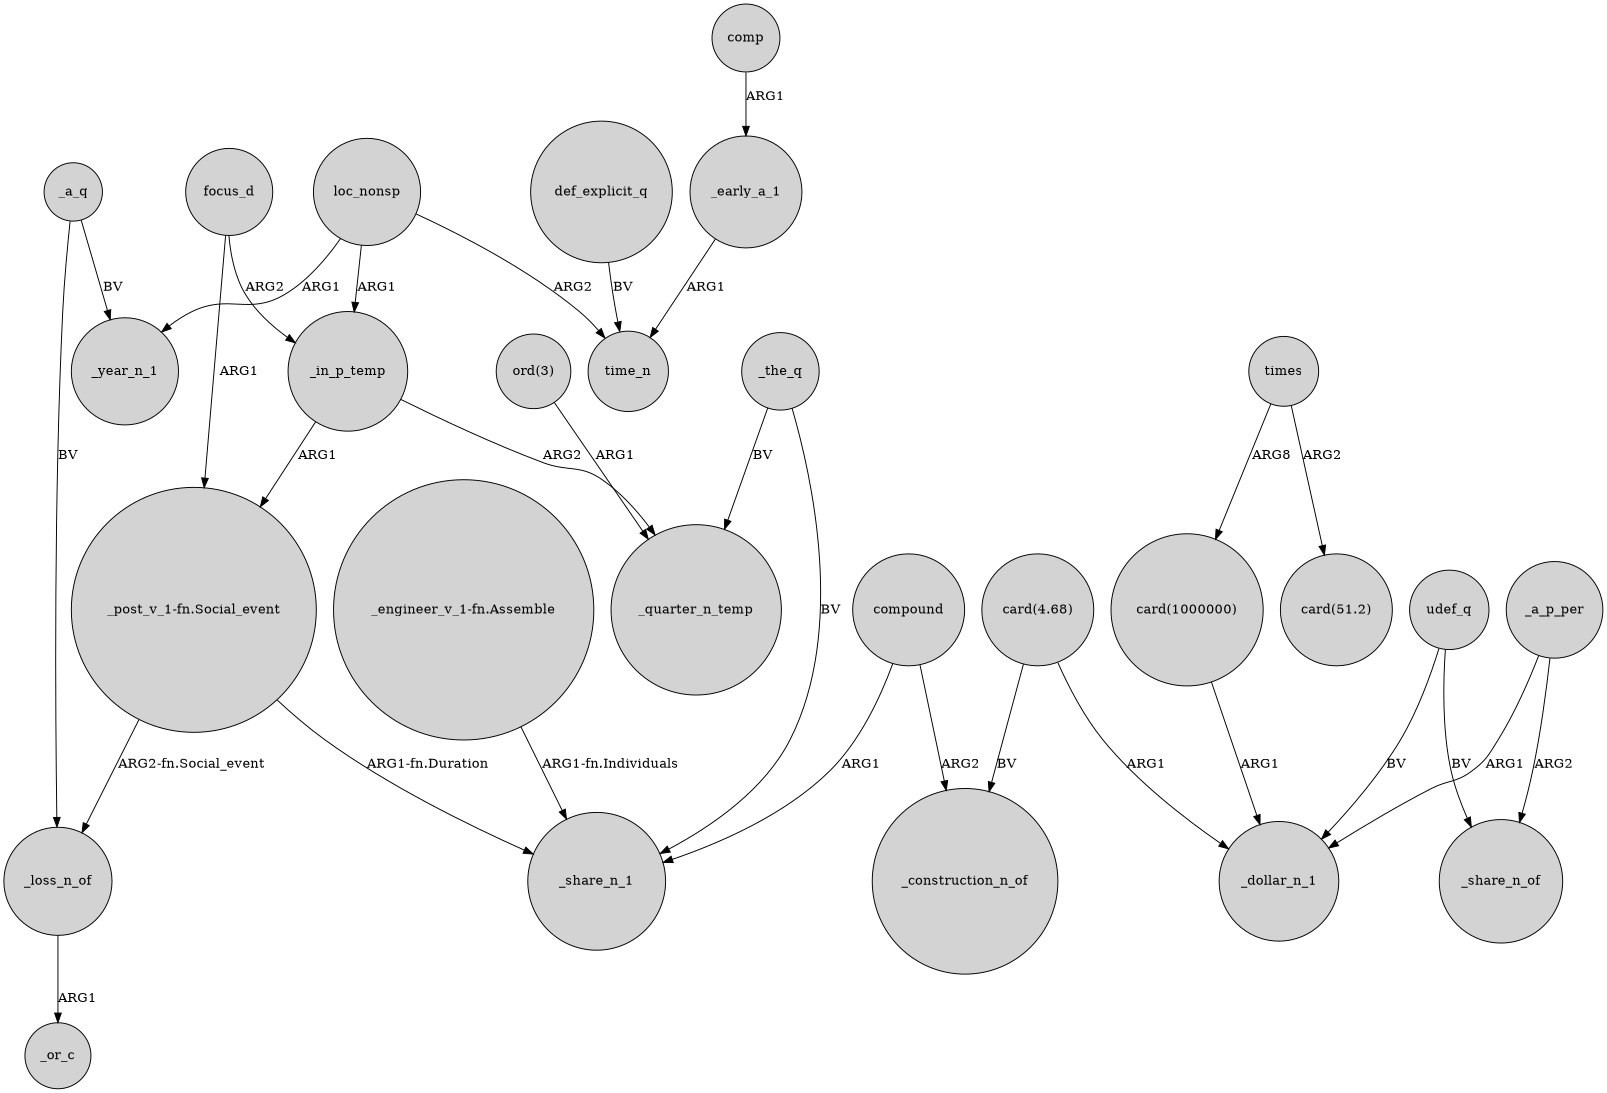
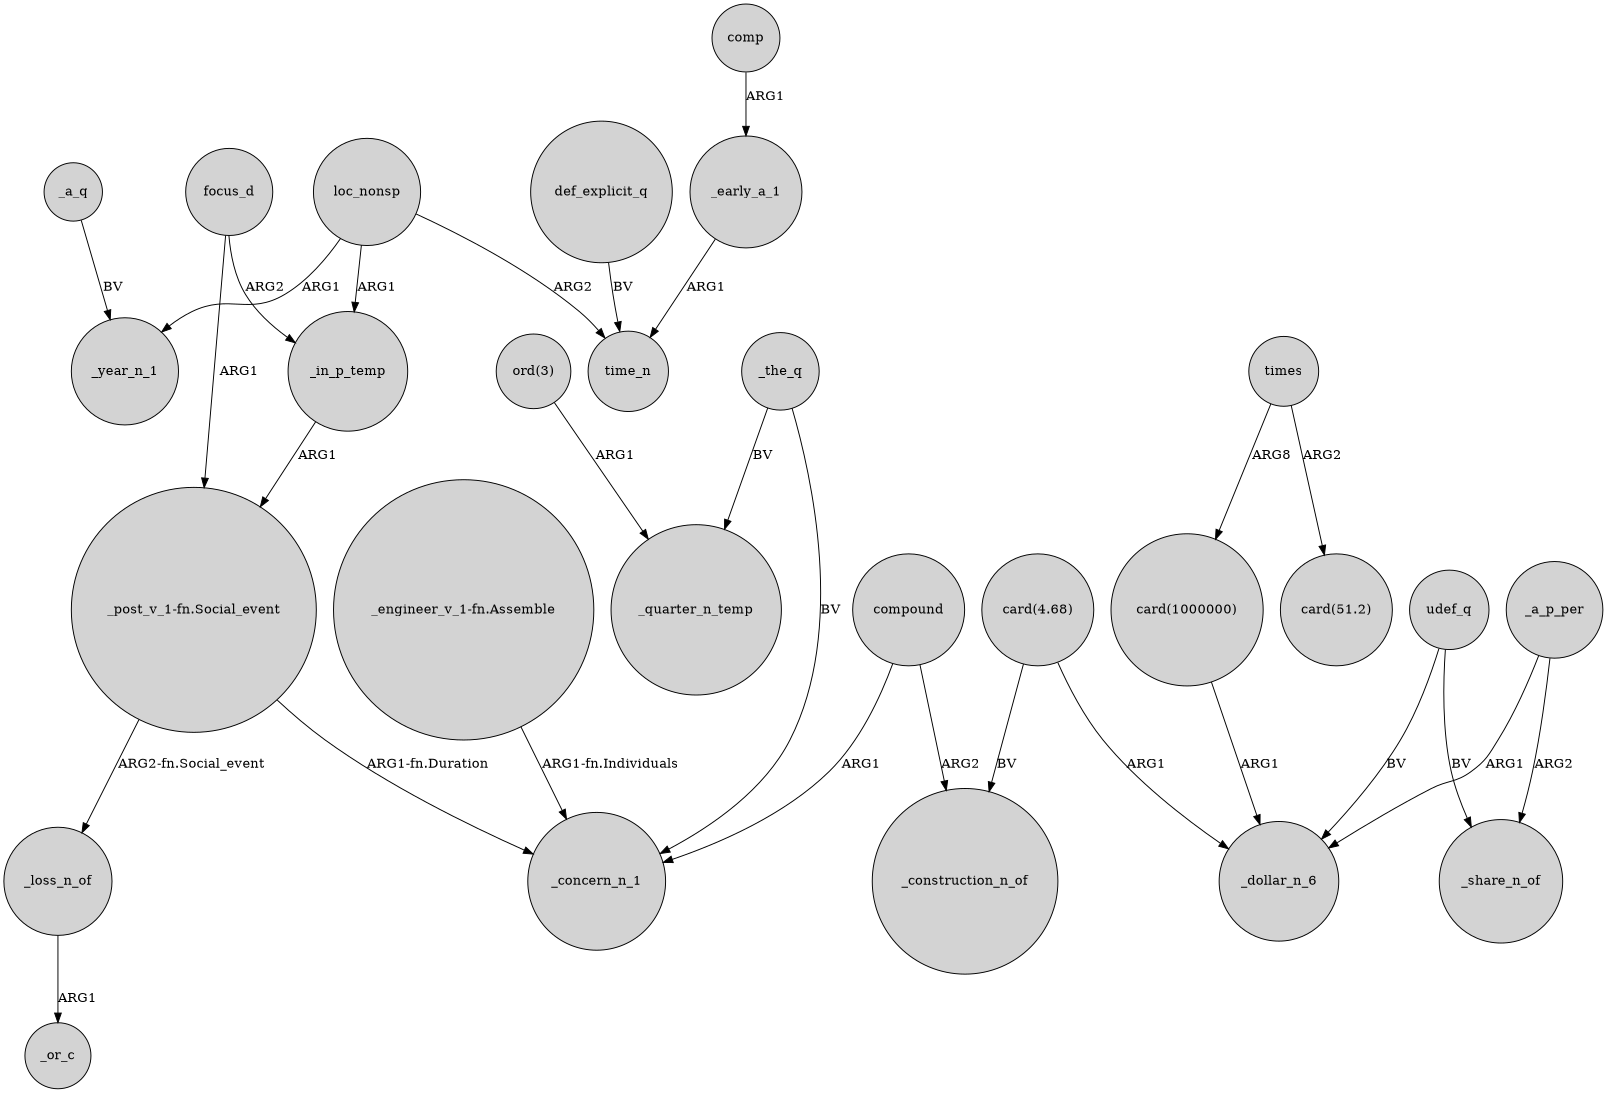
(531, 458) -> none
(57, 519) -> none
(597, 881) -> (597, 881)
(1279, 881) -> (1279, 881)
